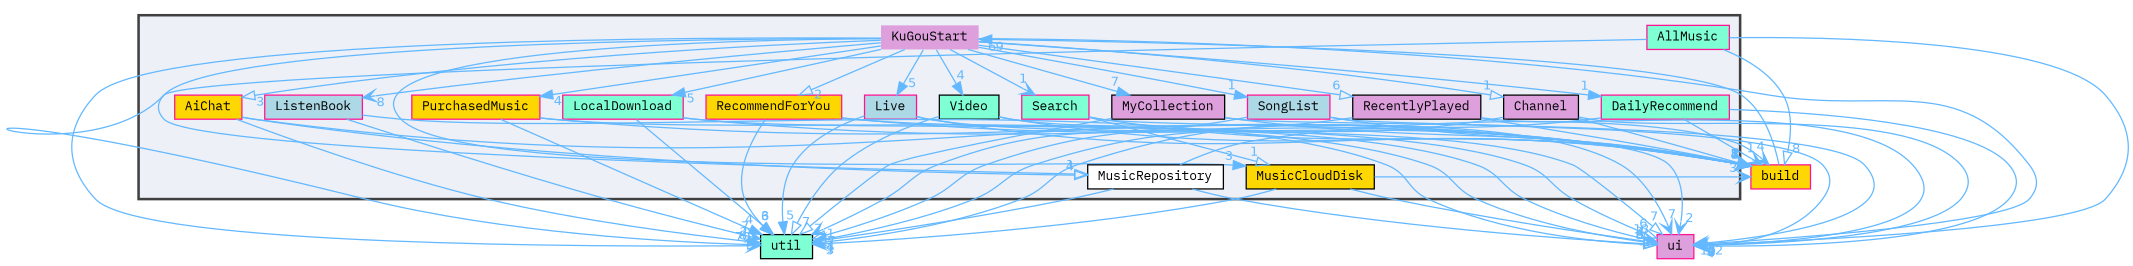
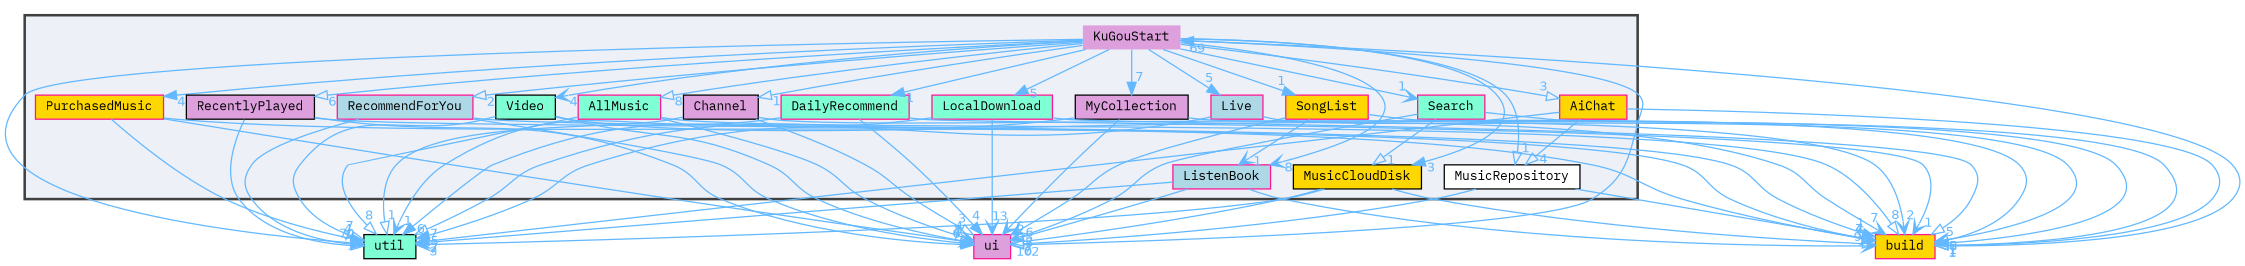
none -> (878, 67)
(946, 67) -> (825, 61)
(774, 107) -> (405, 107)
(1289, 107) -> (1327, 107)
(1296, 133) -> none
(972, 153) -> (1280, 138)
(1565, 177) -> (1626, 226)
(1021, 208) -> none
none -> (1553, 235)
